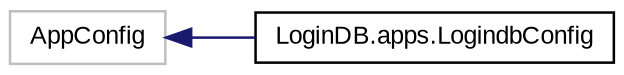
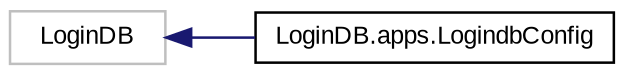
(88, 38) -> (88, 38)
